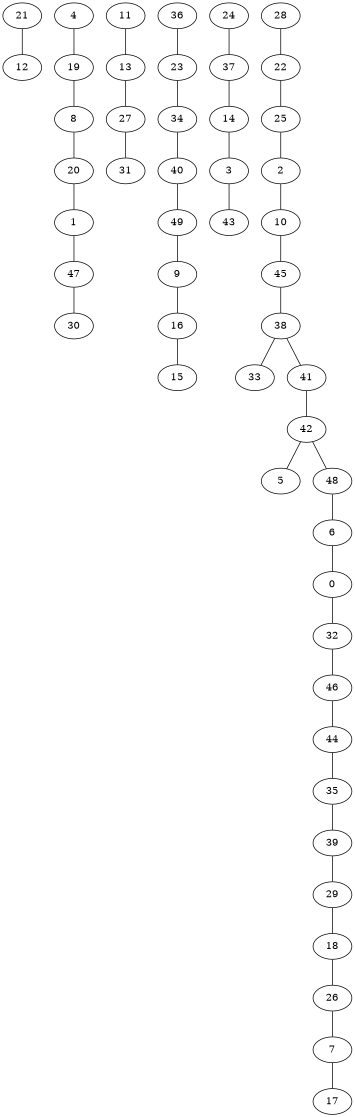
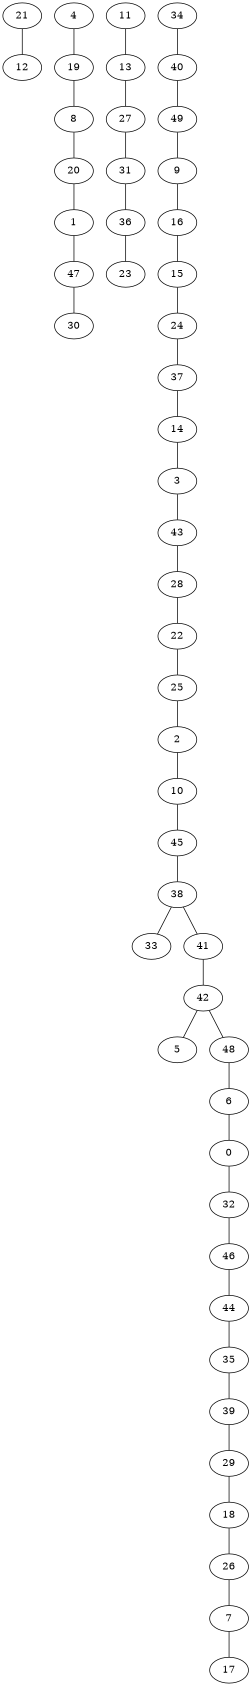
(177, 93) -> none
none -> (126, 197)
none -> (177, 300)
none -> (177, 559)
